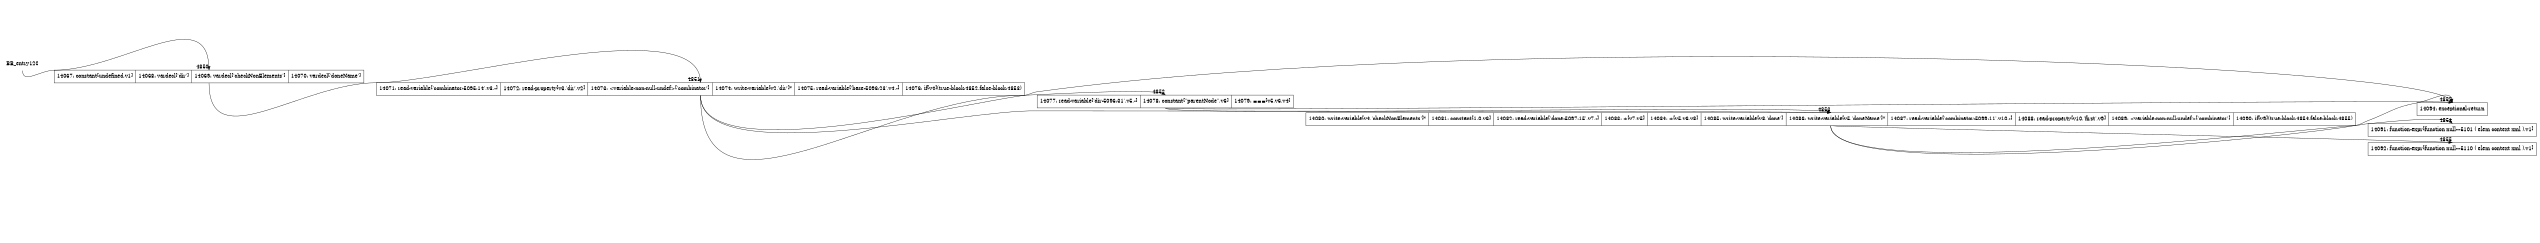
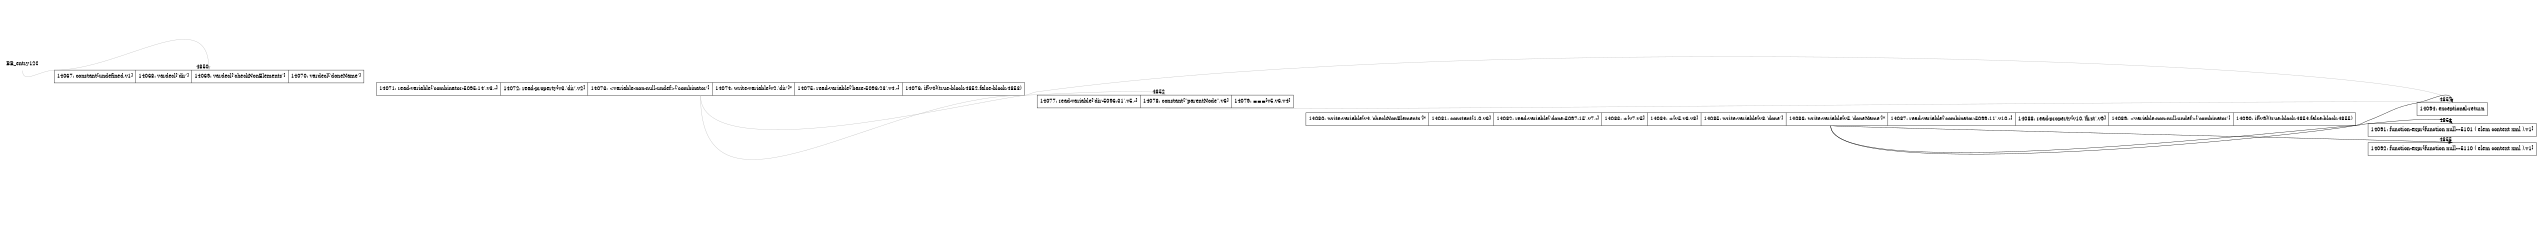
(122, 56) -> (122, 56)
(1567, 59) -> (1567, 59)
(448, 74) -> none
(1807, 105) -> (1807, 105)
(1645, 110) -> none
(1170, 111) -> none
(897, 121) -> (897, 121)
